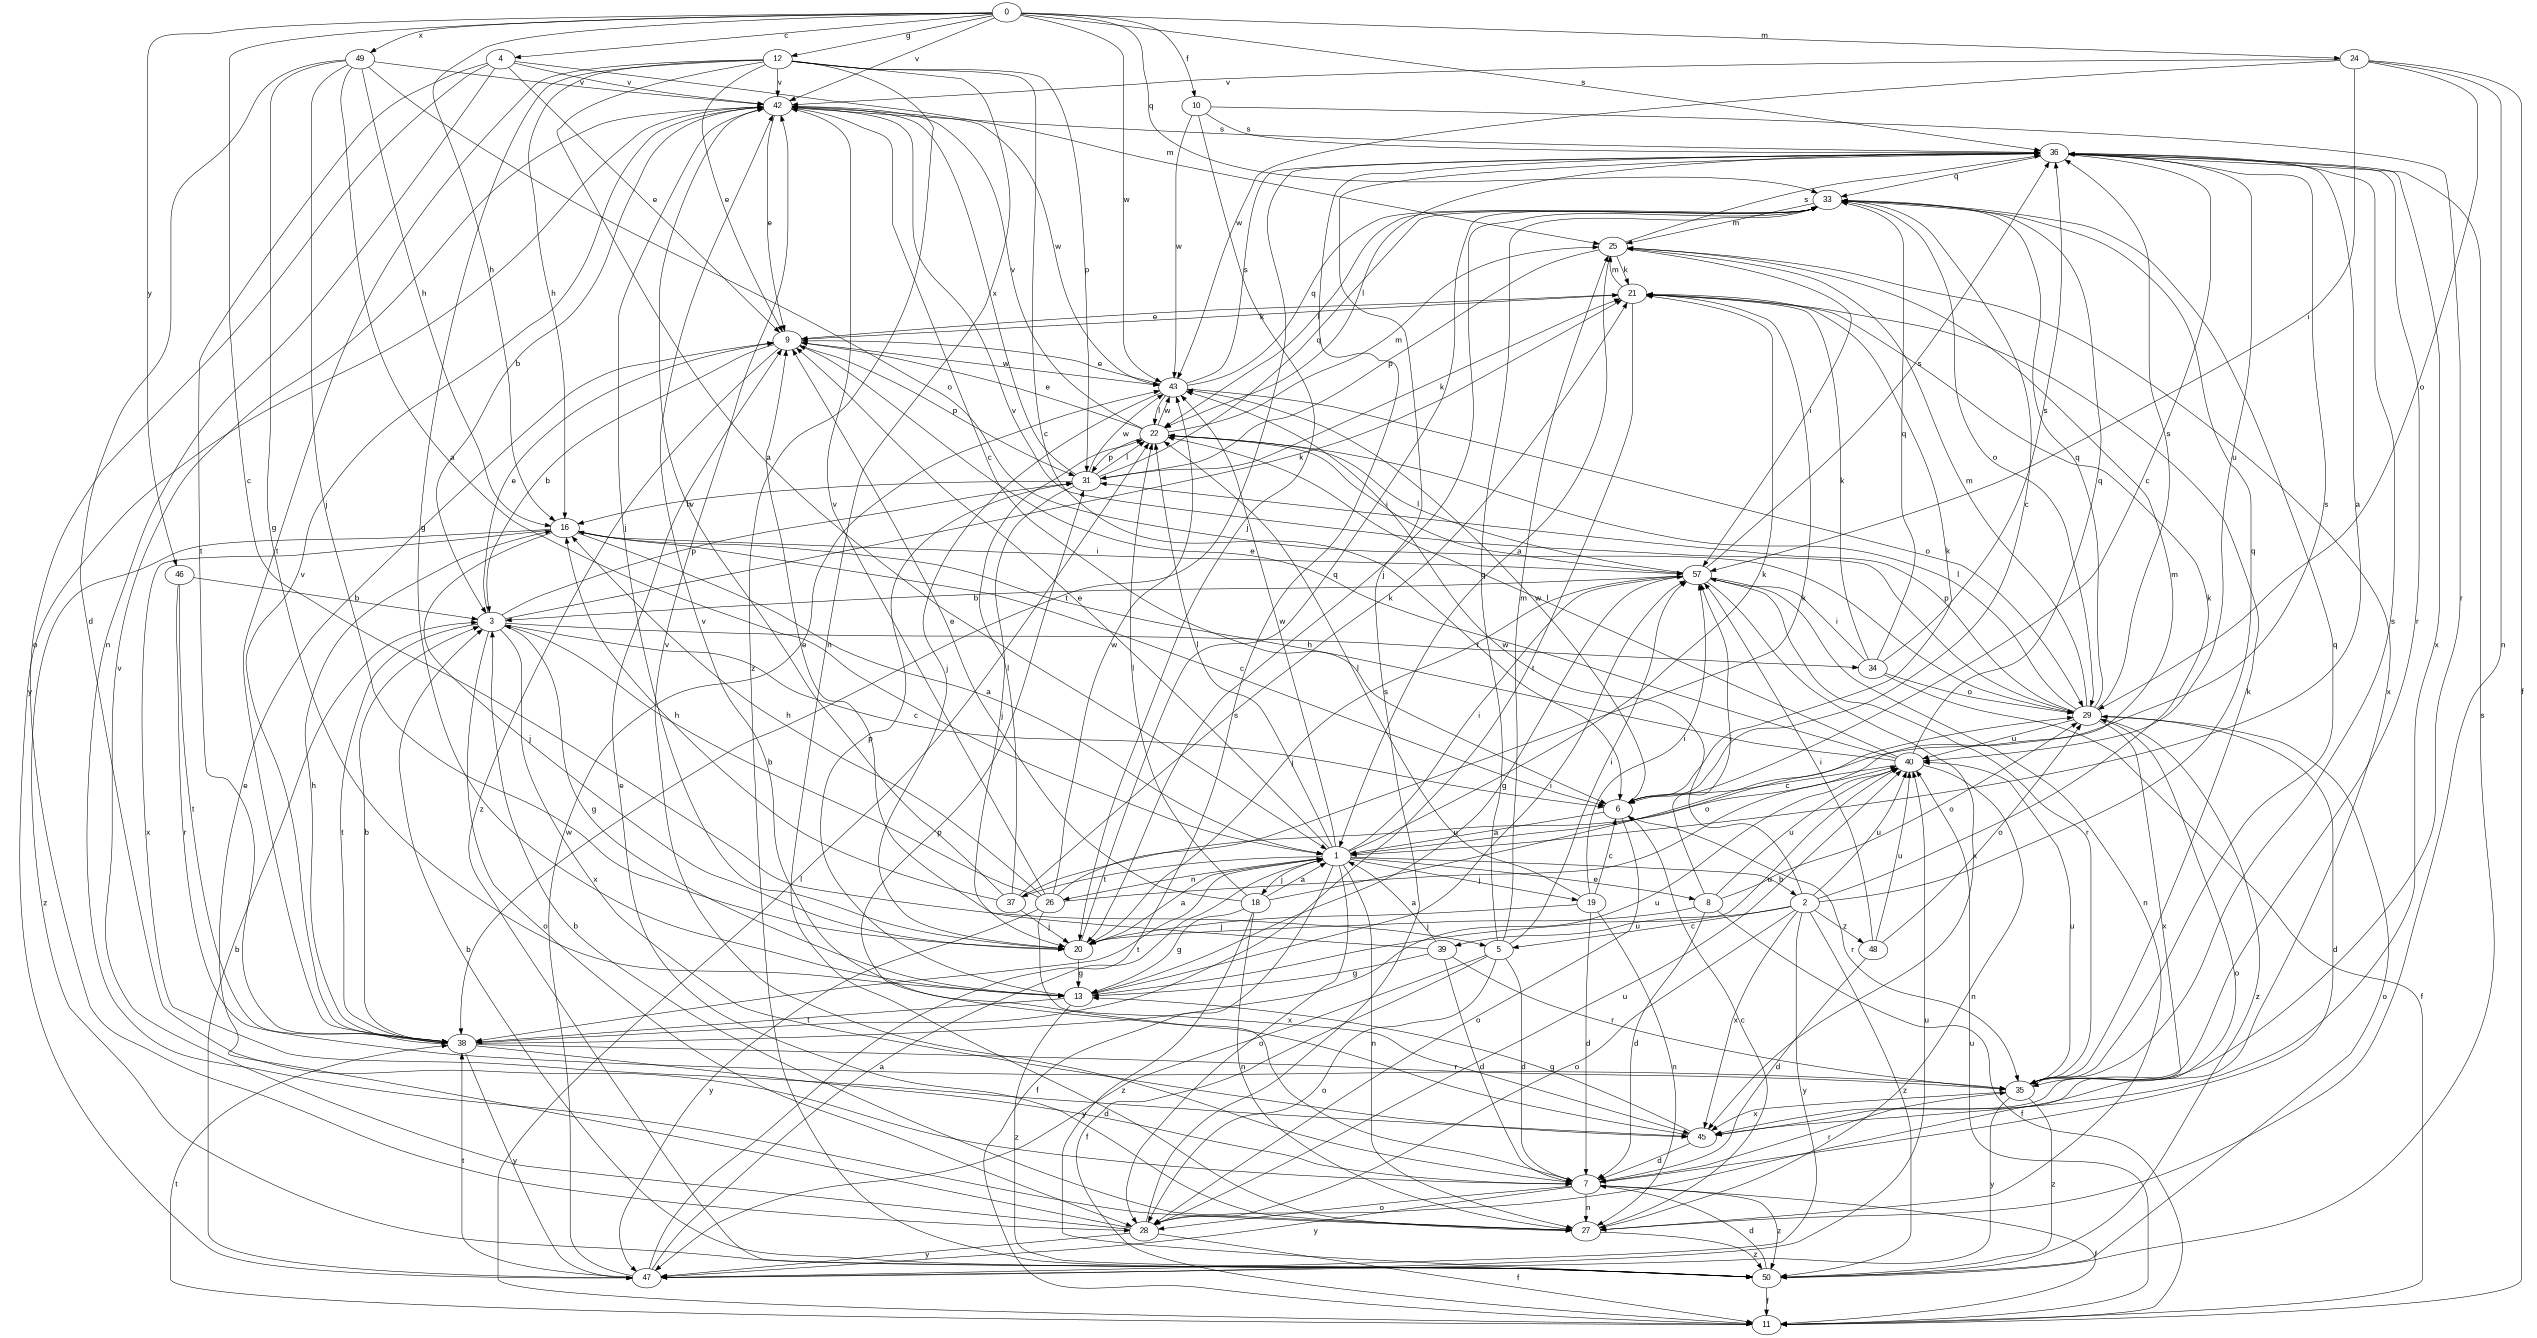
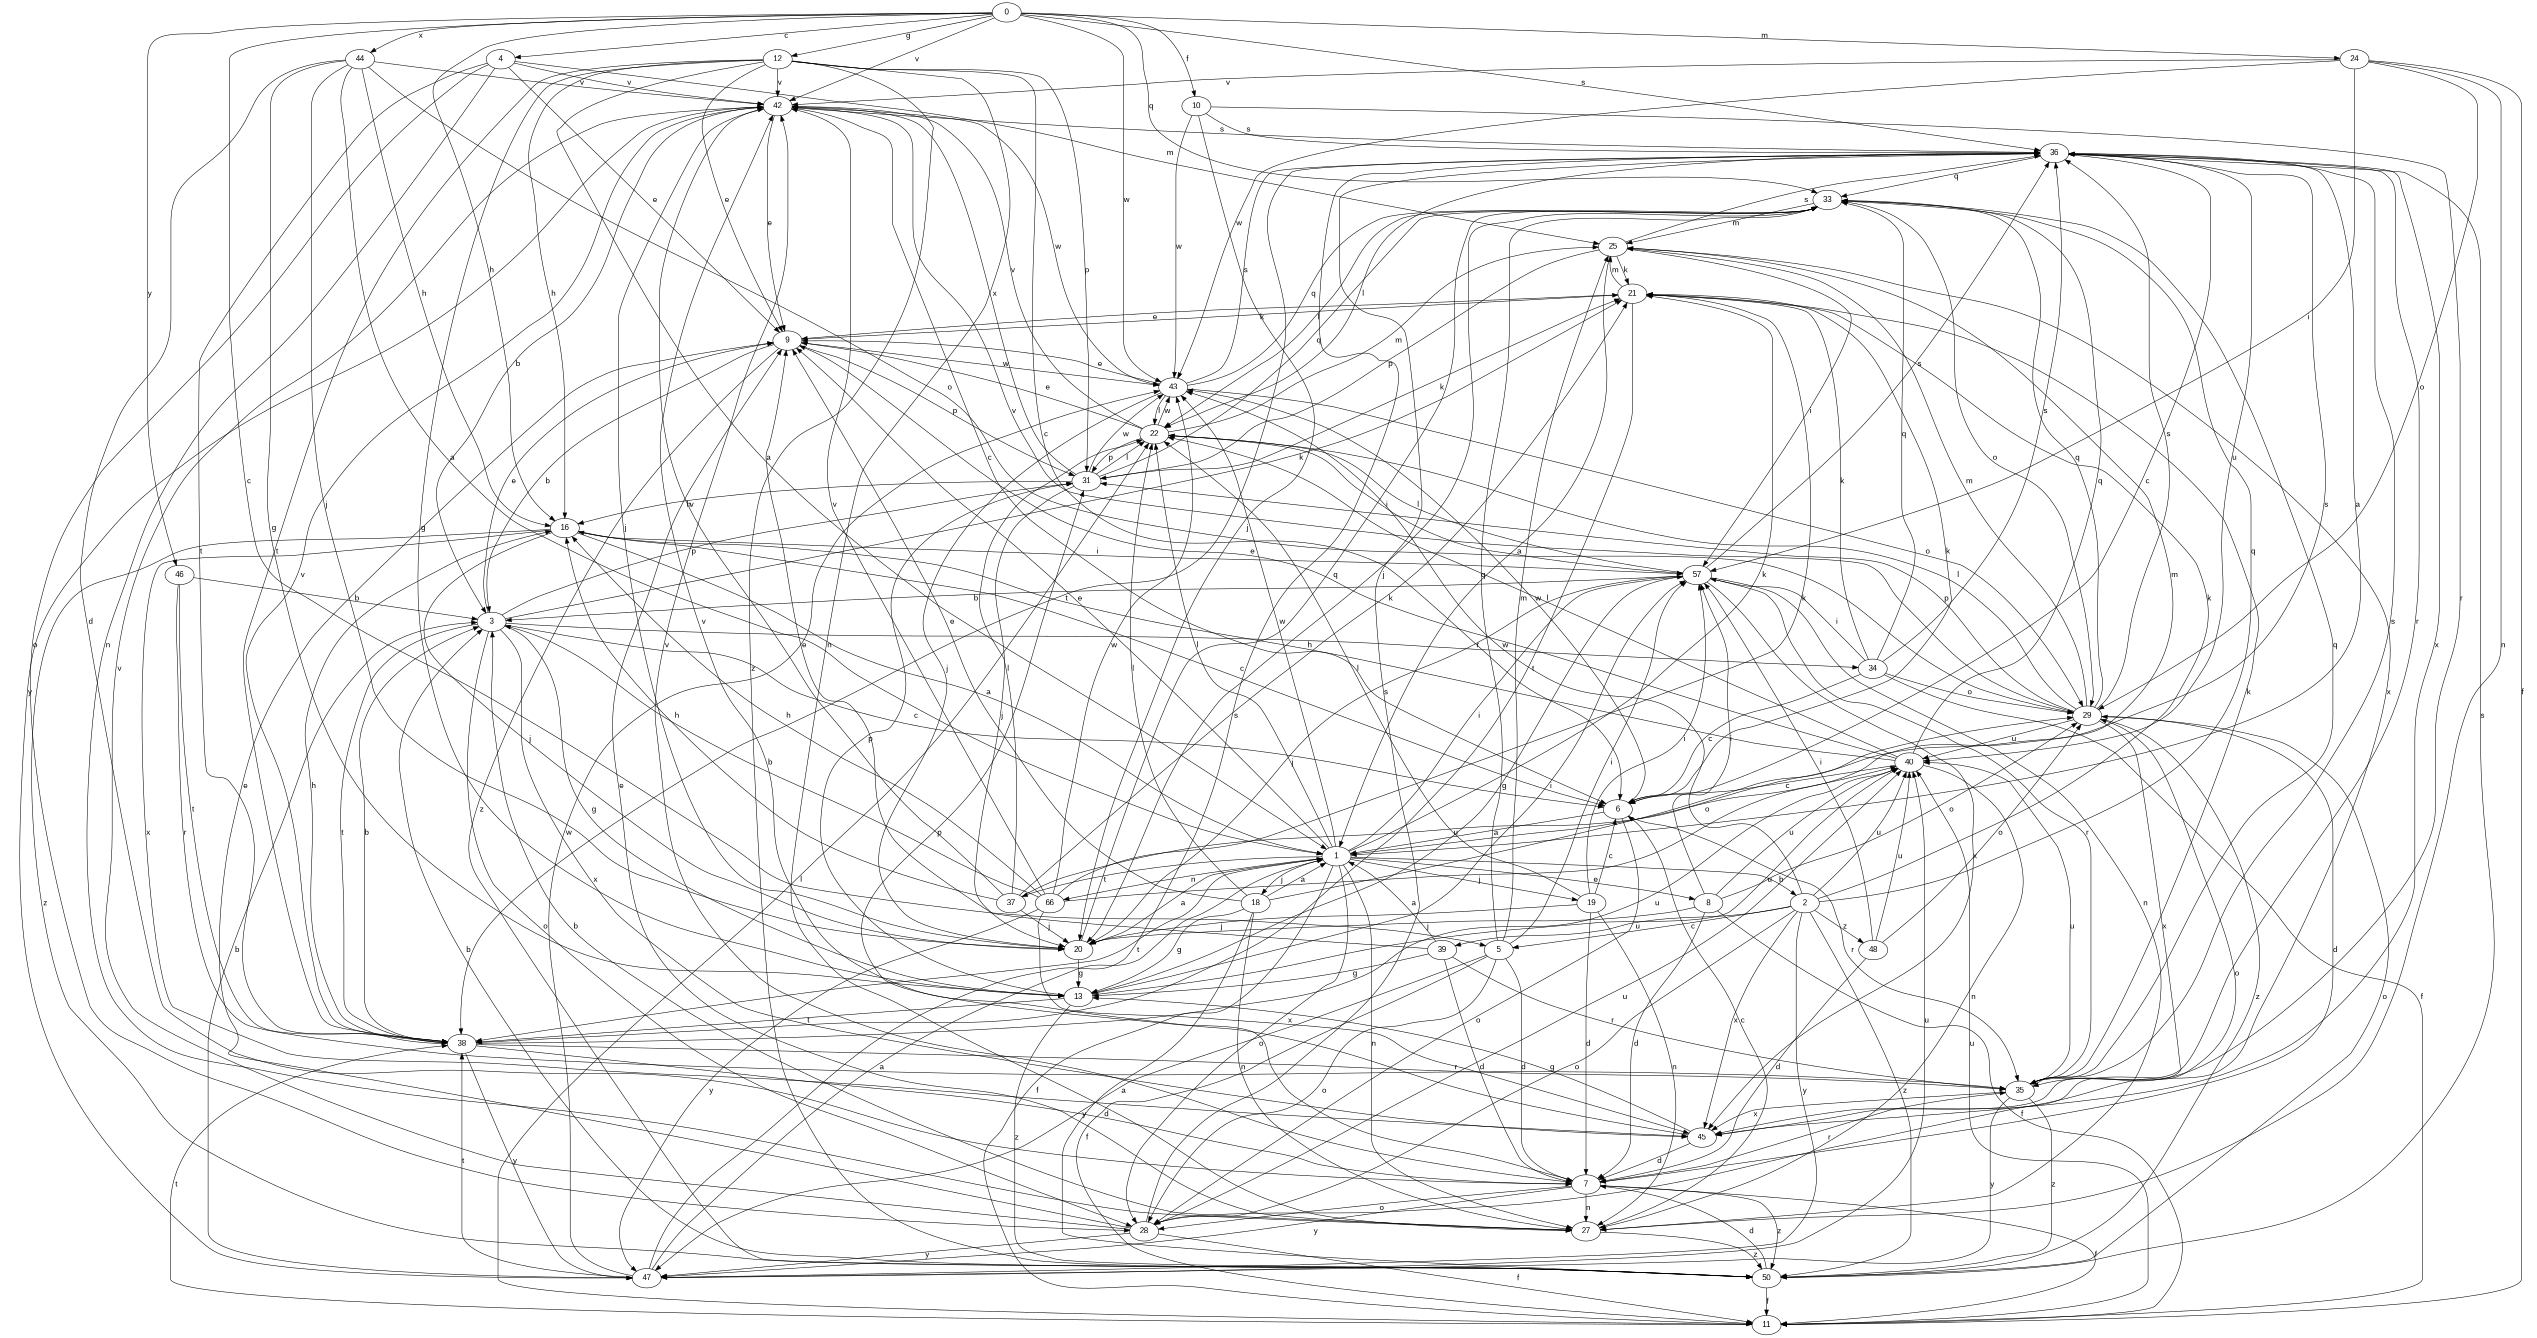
(360, 59) -> (360, 59)
(2007, 570) -> (1734, 719)
(1050, 903) -> (1050, 903)
(1123, 1091) -> (1123, 1091)
